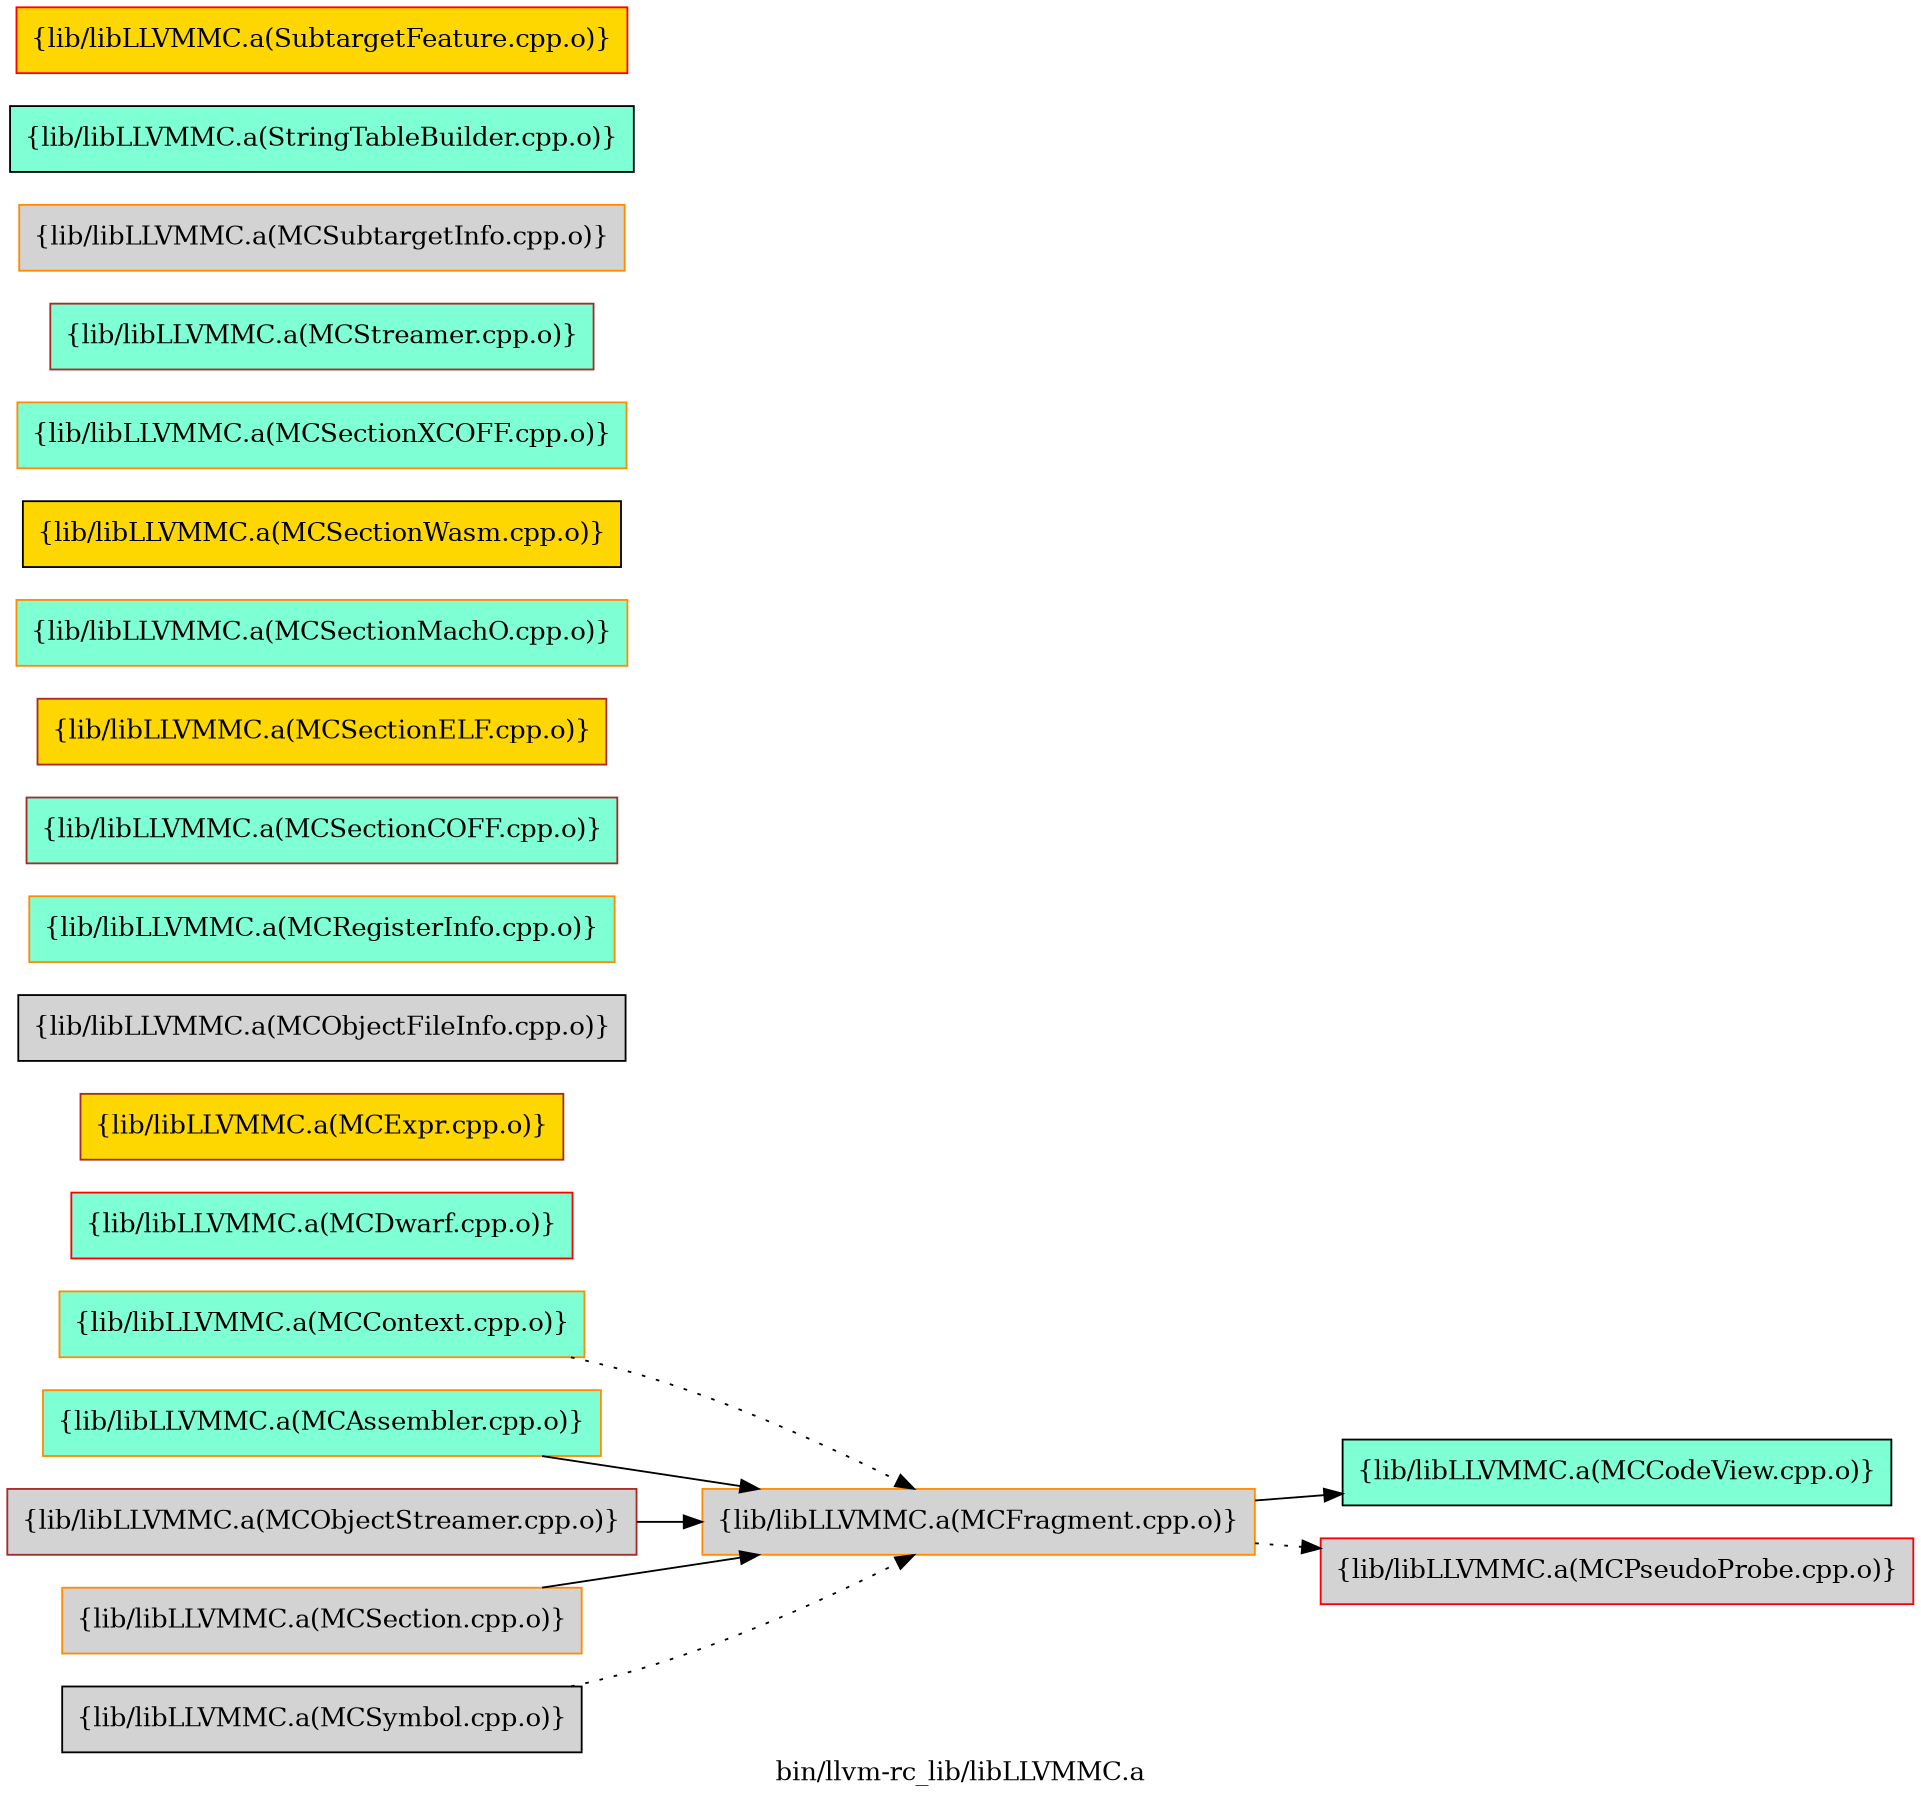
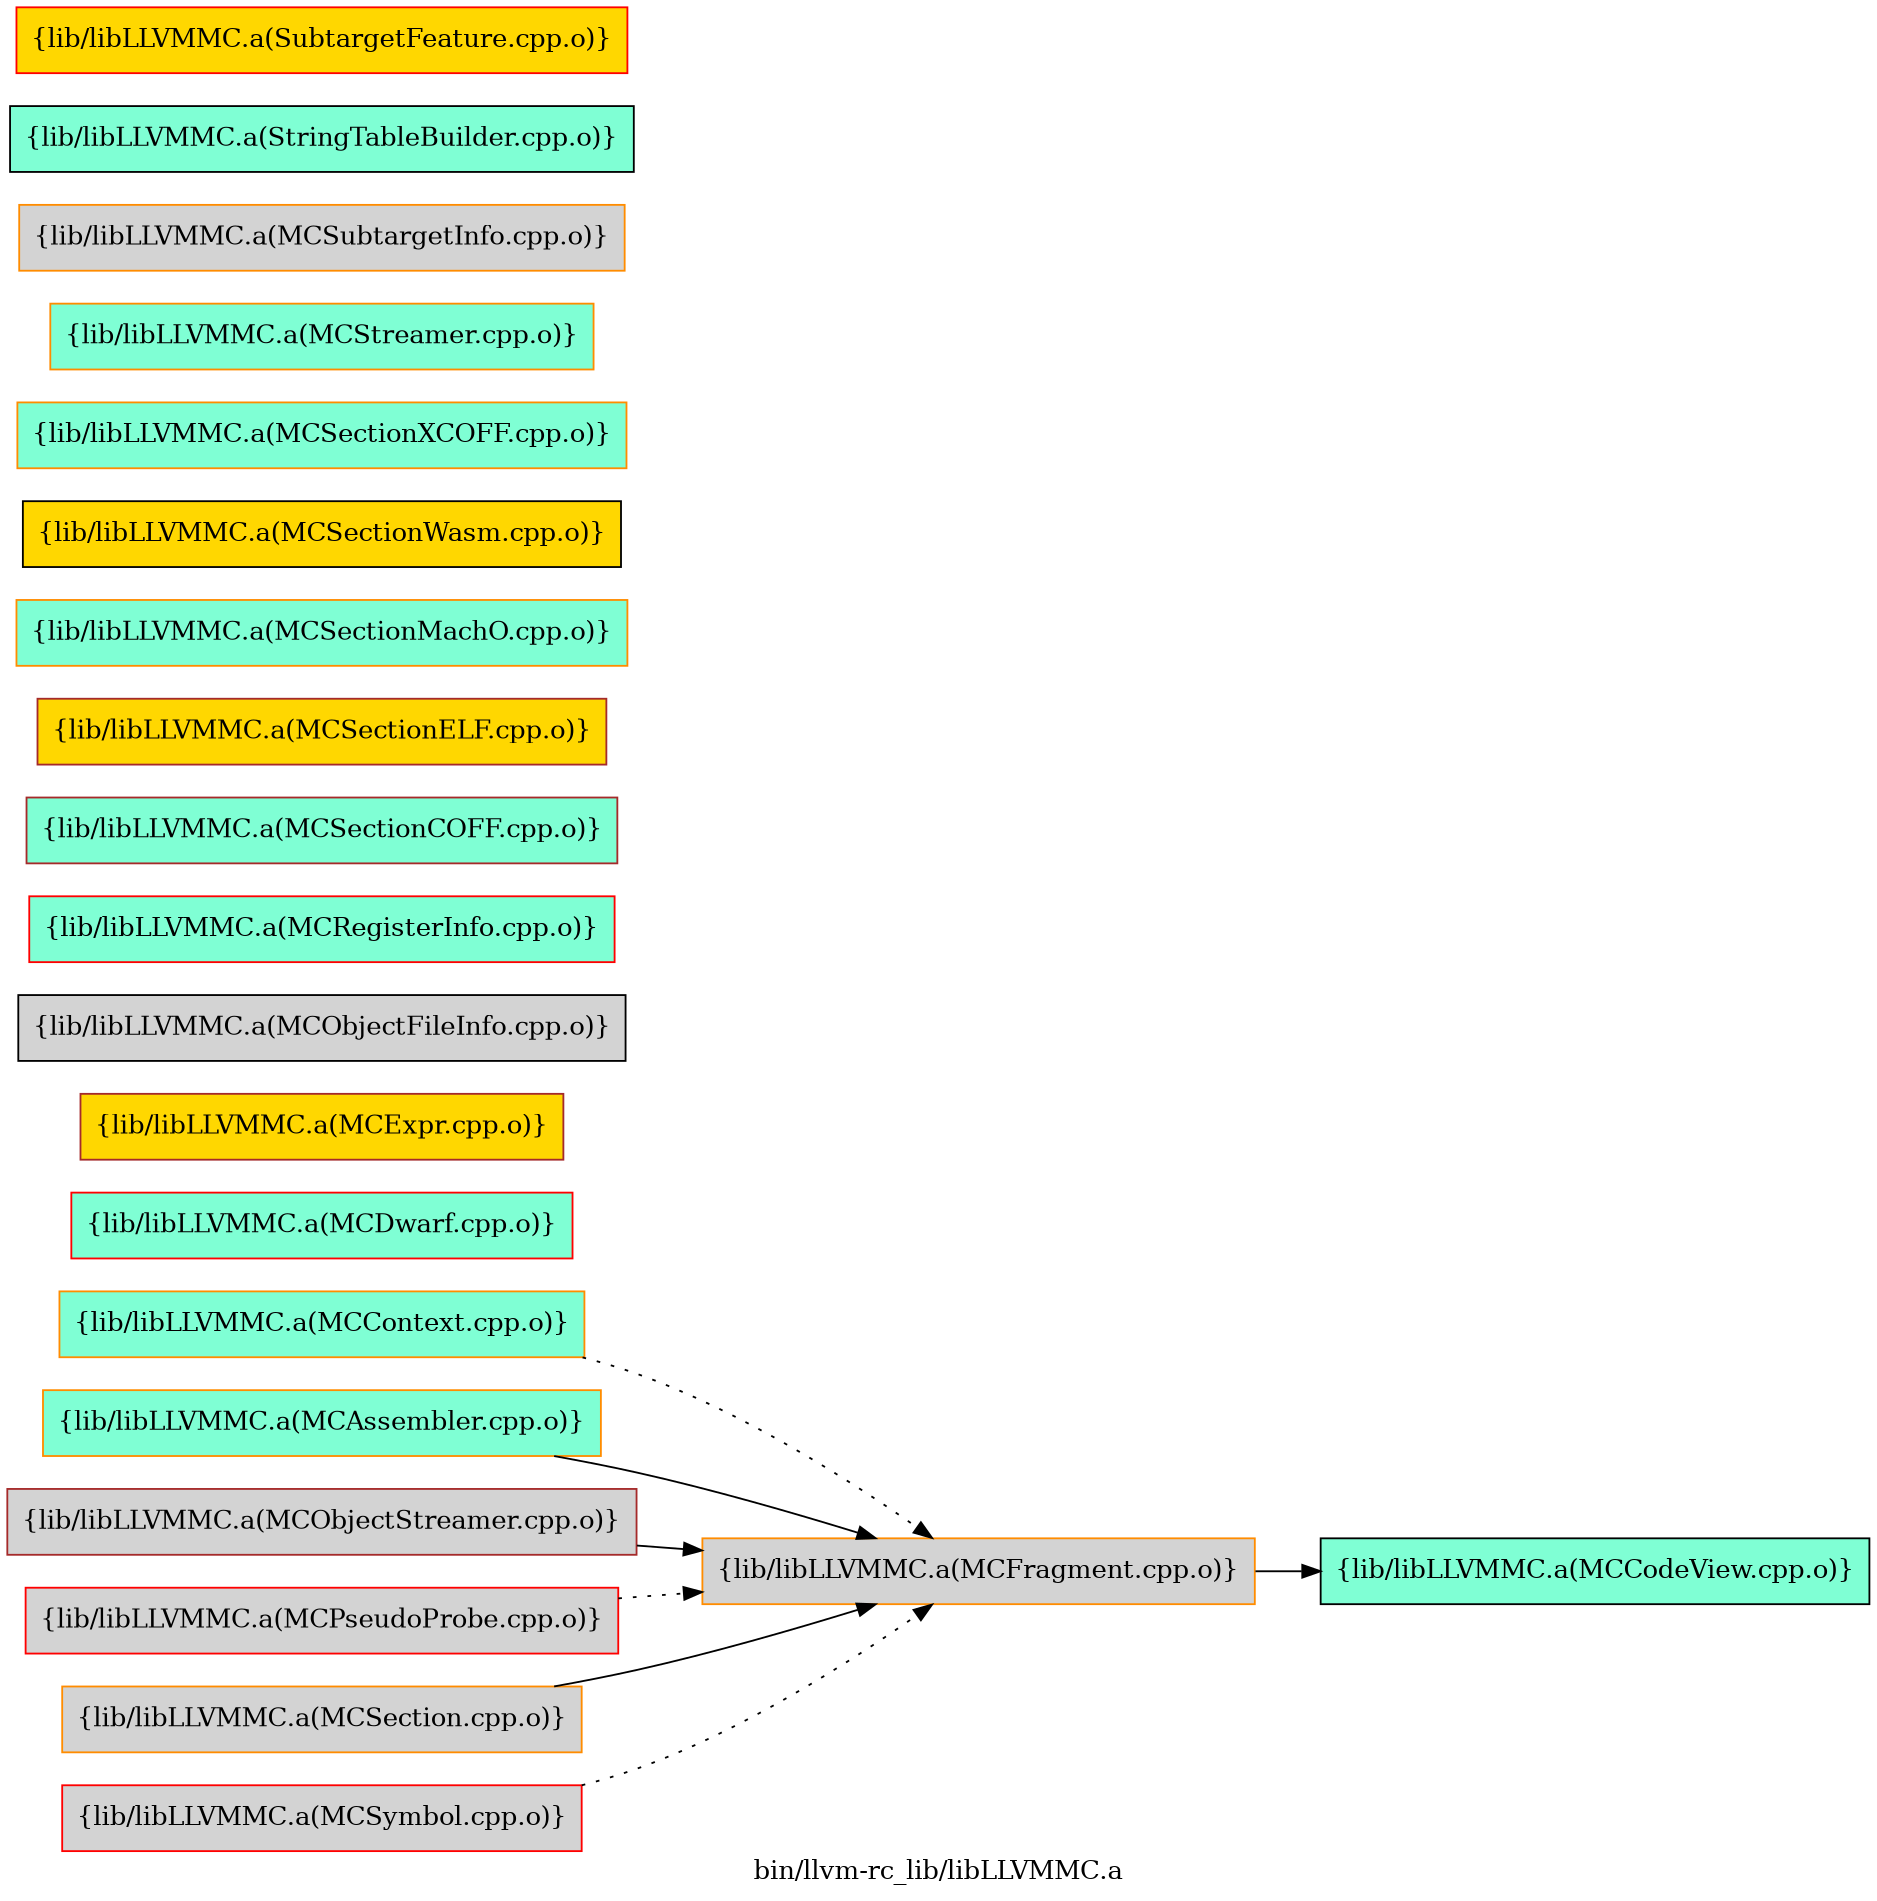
(322, 337) -> (322, 337)
(322, 929) -> (322, 929)
(1279, 1545) -> (651, 1596)
(322, 1719) -> (322, 1818)
